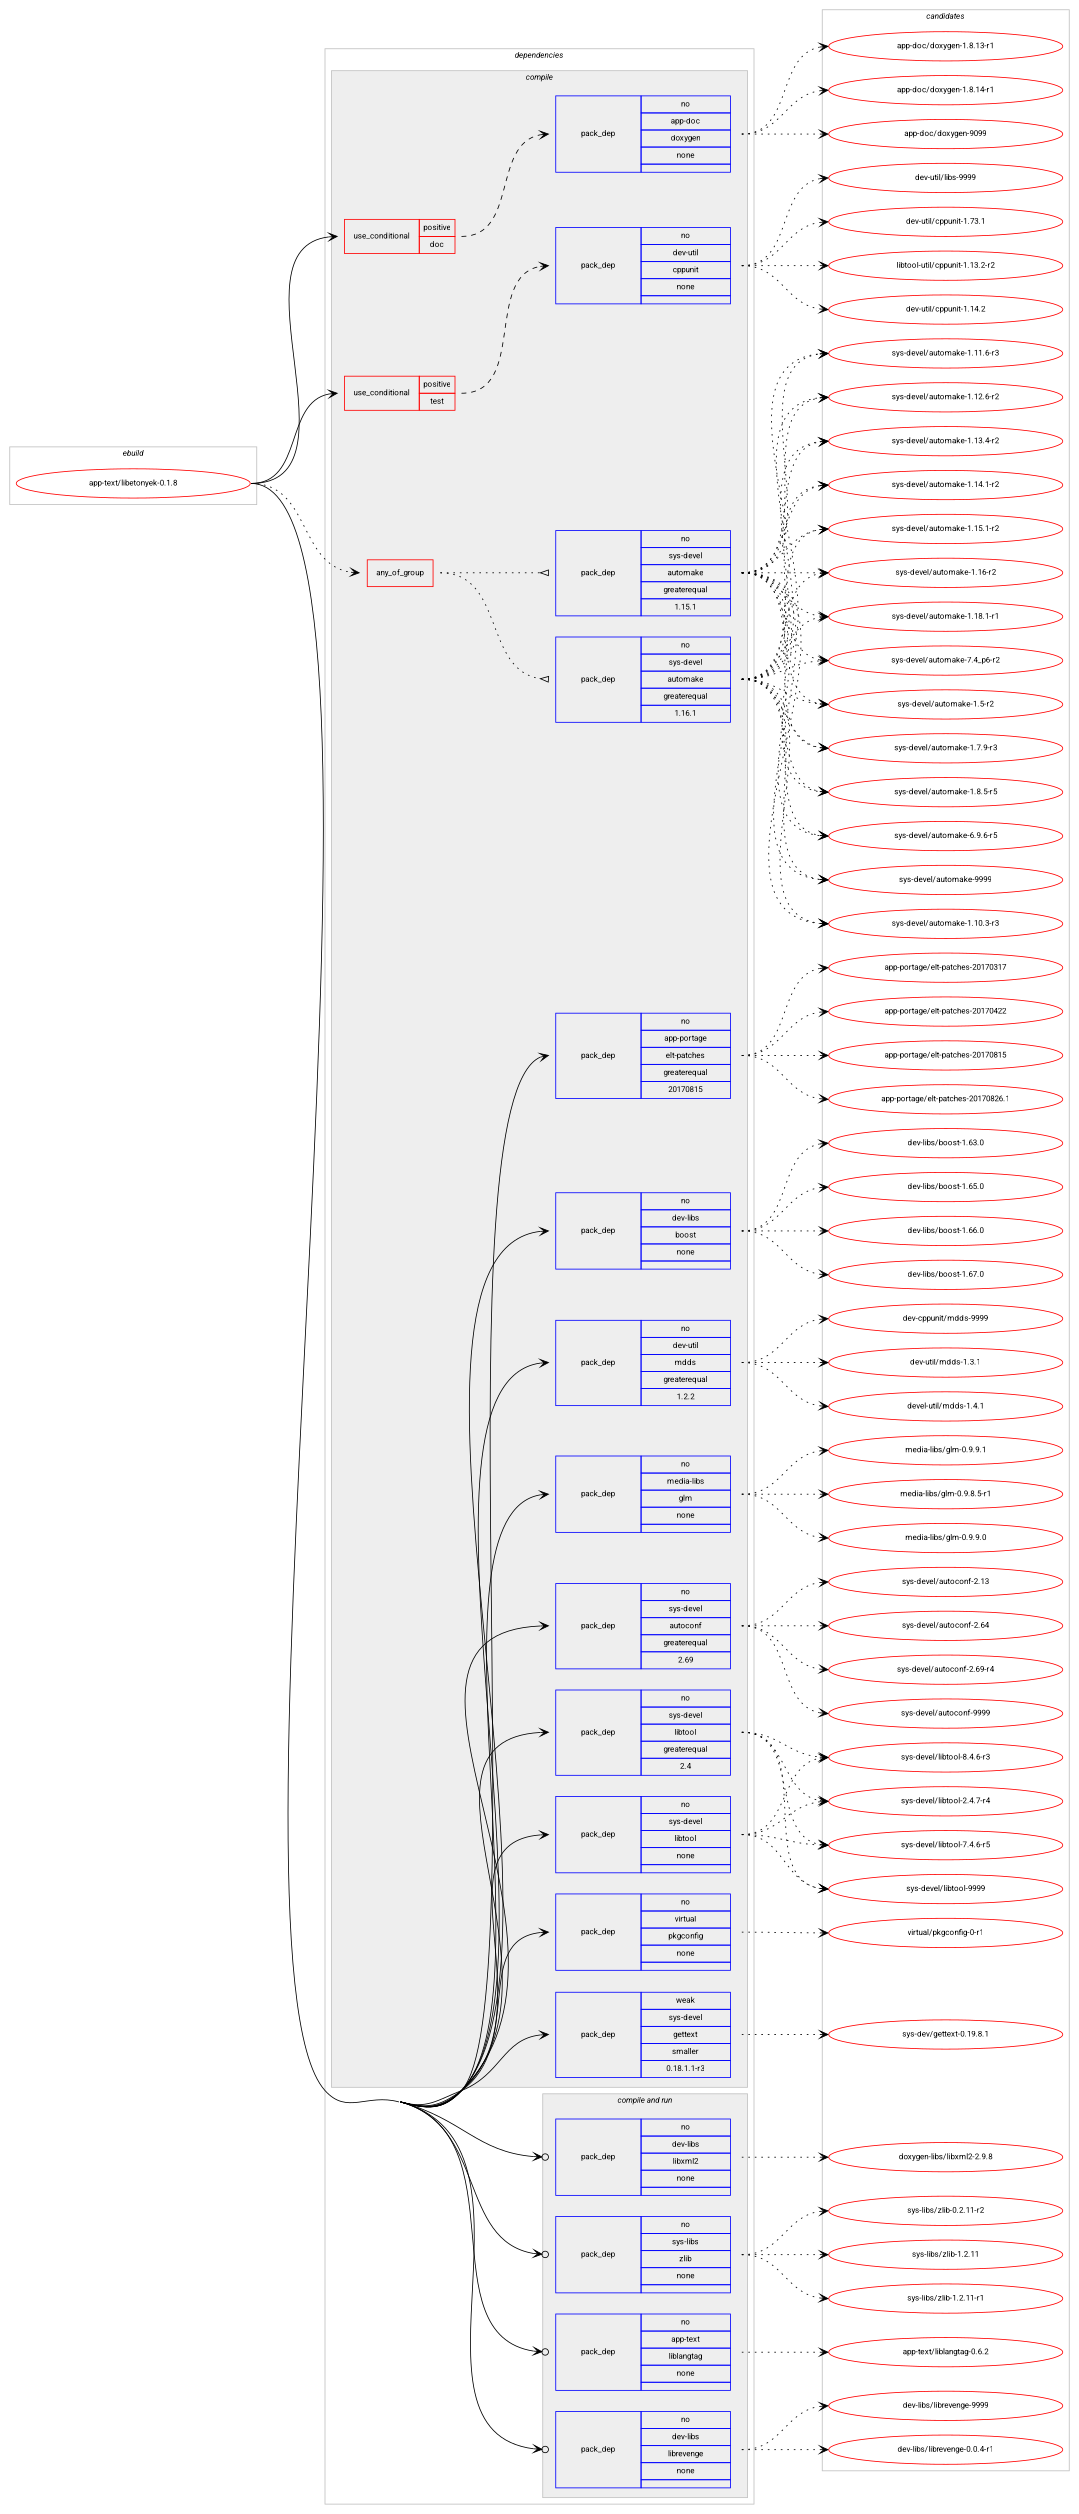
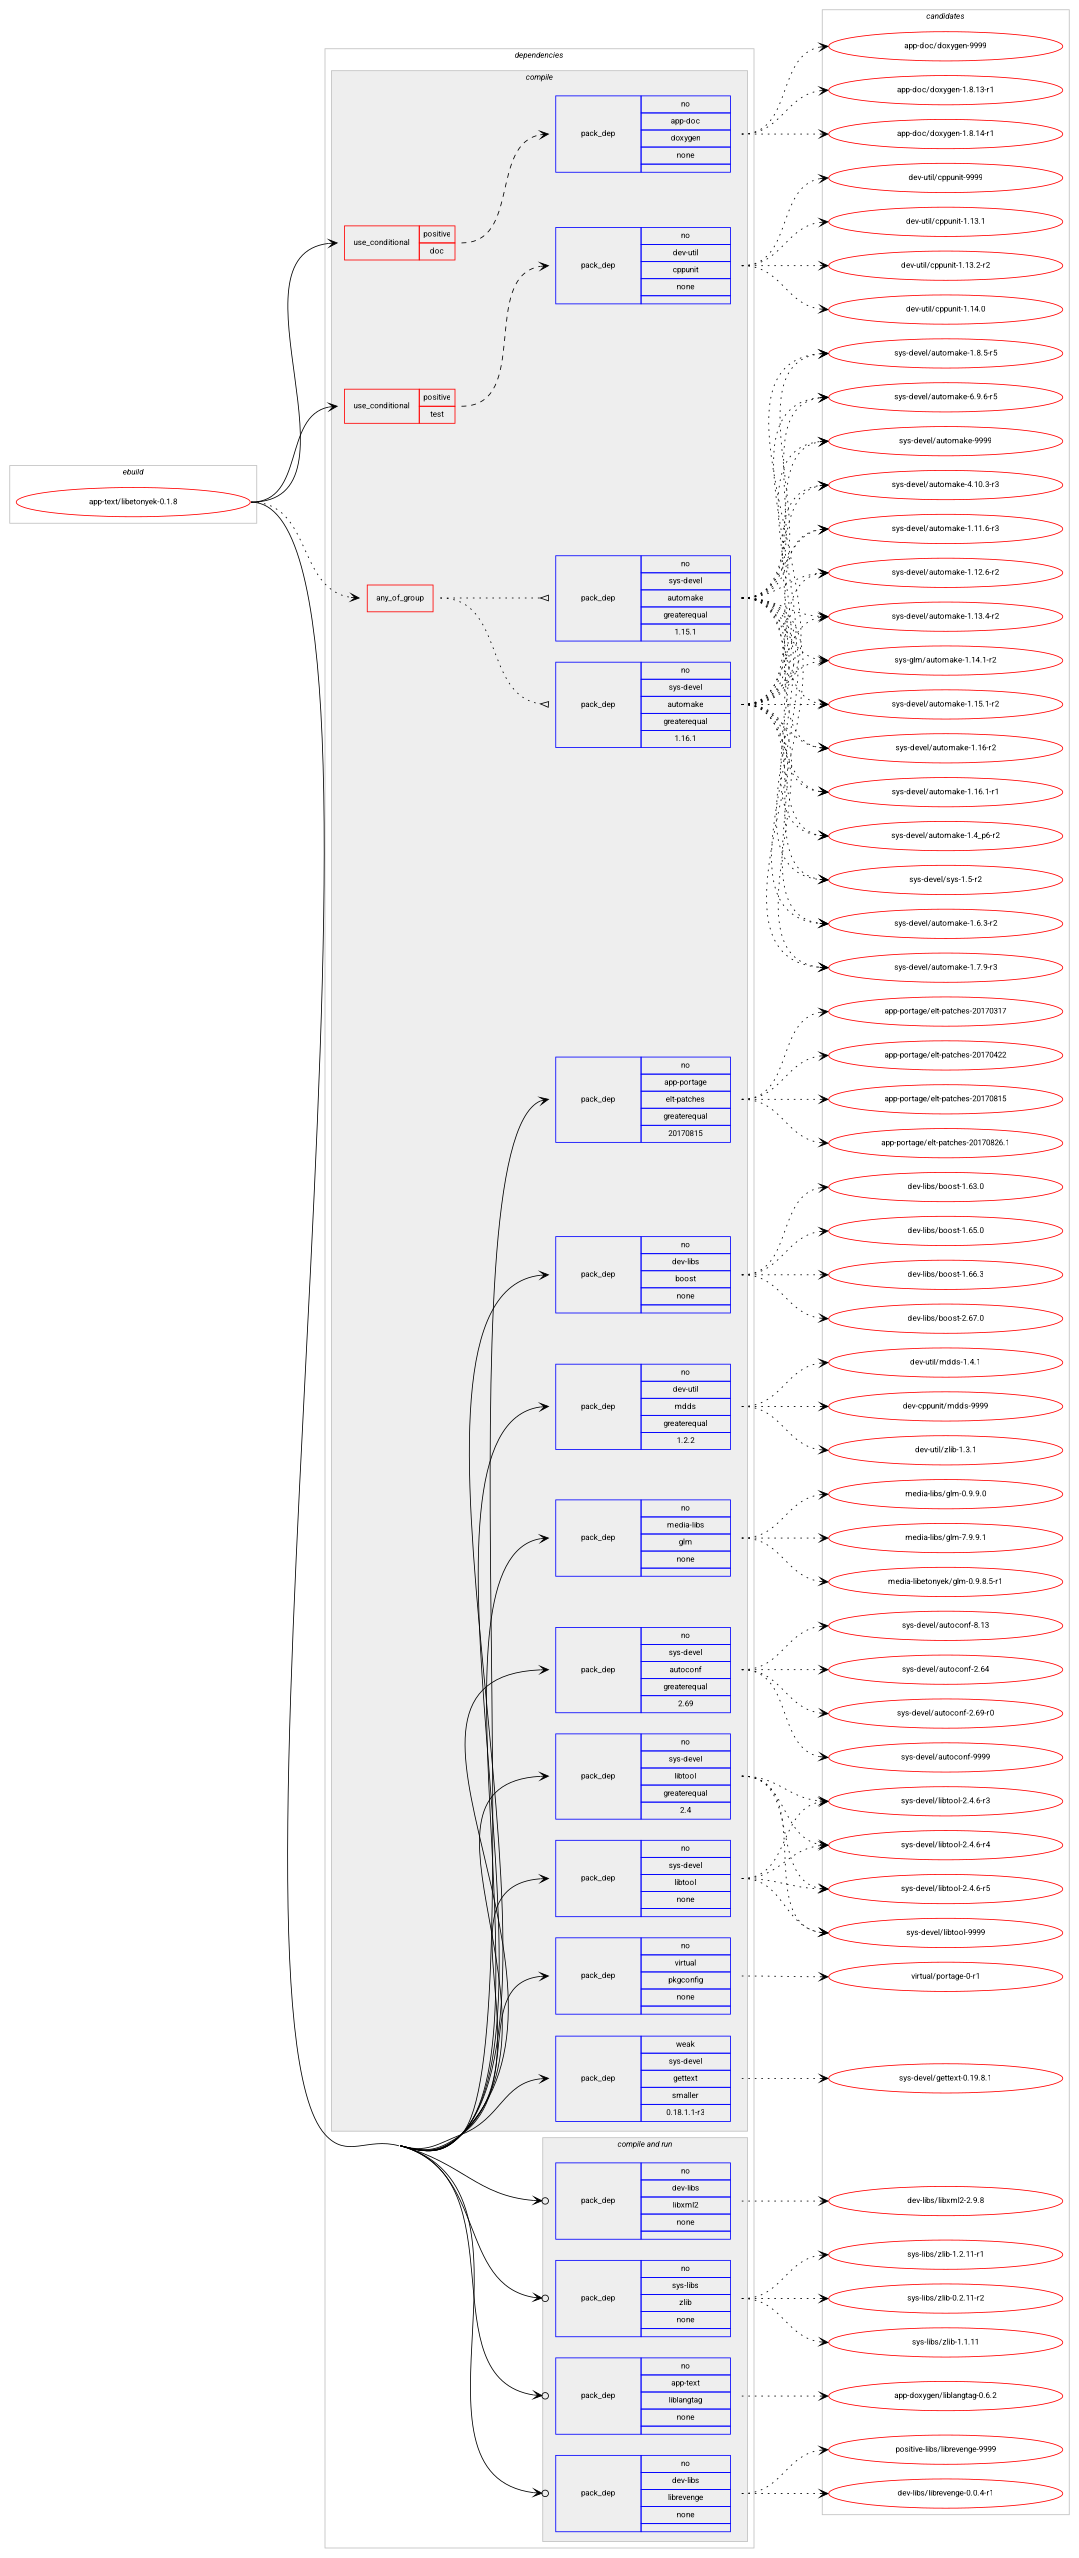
(946, 134) -> (946, 46)
(946, 178) -> (946, 178)
(946, 222) -> (946, 222)
(946, 266) -> (946, 266)
(946, 310) -> (946, 310)
(946, 485) -> (946, 661)
(946, 617) -> (946, 792)
(946, 661) -> (946, 836)
(946, 704) -> (946, 880)
none -> (946, 924)
(946, 924) -> (946, 485)
(946, 1231) -> (946, 1275)
(946, 1275) -> (946, 1319)
(946, 1363) -> (946, 1450)
(946, 1406) -> (946, 1363)
(946, 1450) -> (946, 1538)
(946, 1494) -> (946, 1582)
(946, 1582) -> (946, 1626)
(946, 1670) -> (946, 1714)
(946, 1757) -> (946, 1801)
(946, 1801) -> (946, 1845)
(946, 1845) -> (946, 1889)
(946, 1933) -> (946, 1977)
(946, 2034) -> (946, 2078)
(946, 2157) -> (946, 2201)
(946, 2255) -> (946, 2342)
(946, 2352) -> (946, 2396)
(946, 2406) -> (946, 2450)
